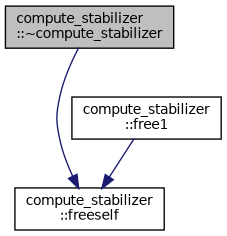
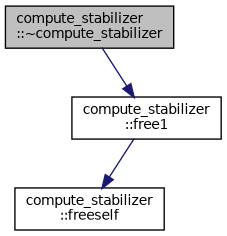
(57, 111) -> (114, 67)
